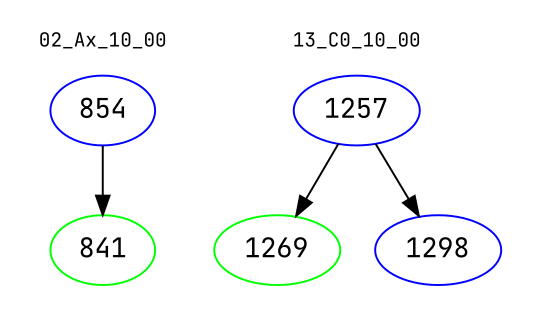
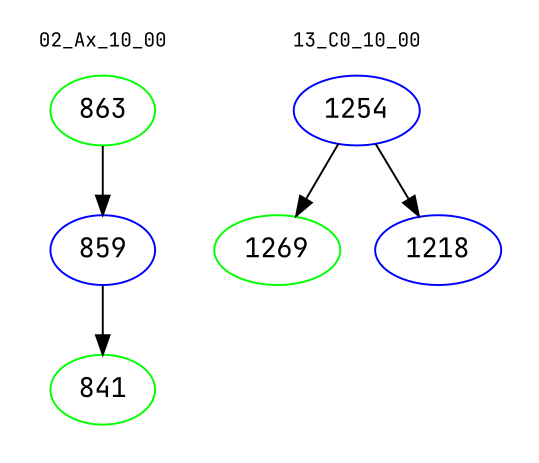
(103, 111) -> (103, 250)
none -> (103, 111)
(357, 111) -> (357, 111)
(438, 250) -> (438, 250)
